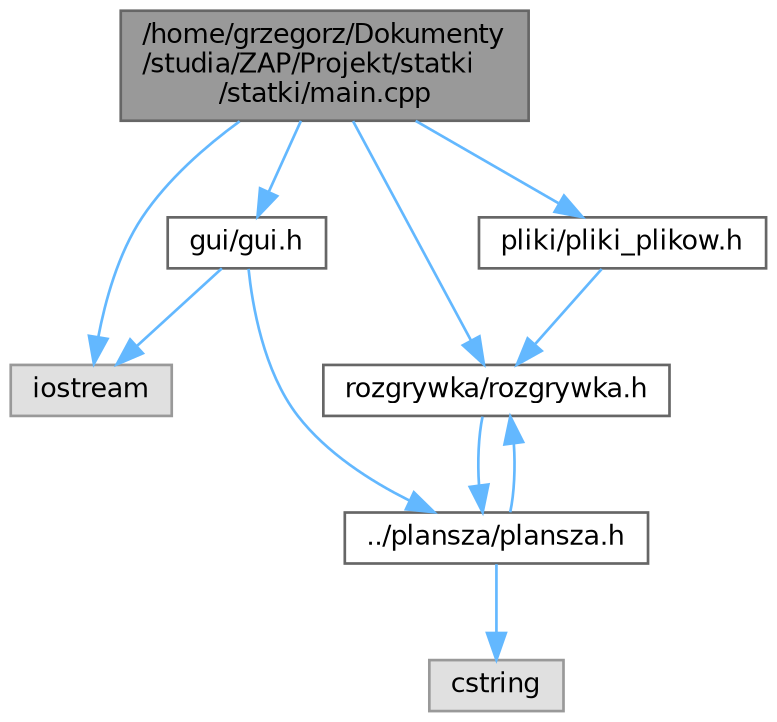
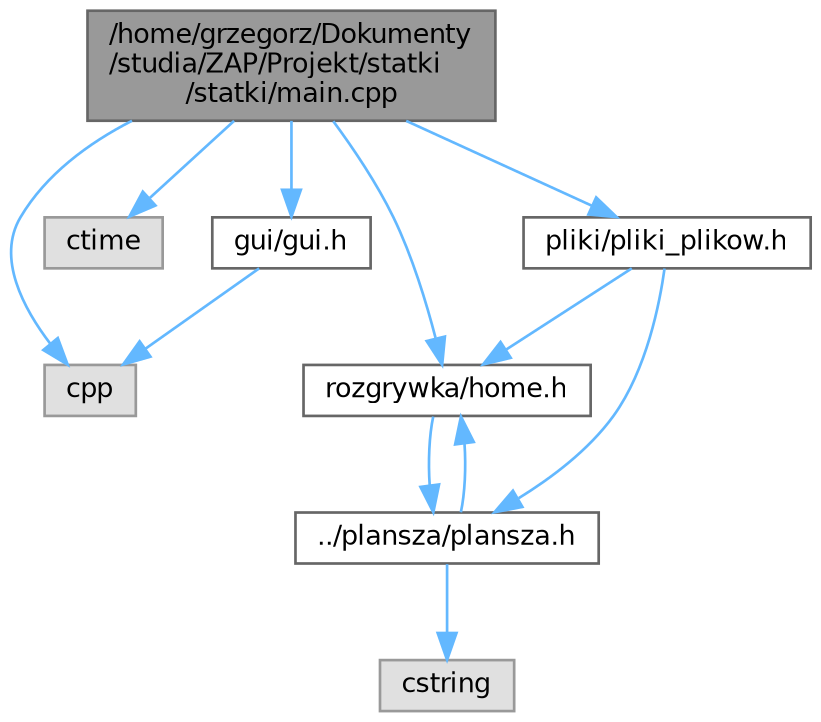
none -> (104, 243)
(91, 390) -> (90, 390)
(496, 390) -> (447, 390)
(293, 409) -> (622, 403)
